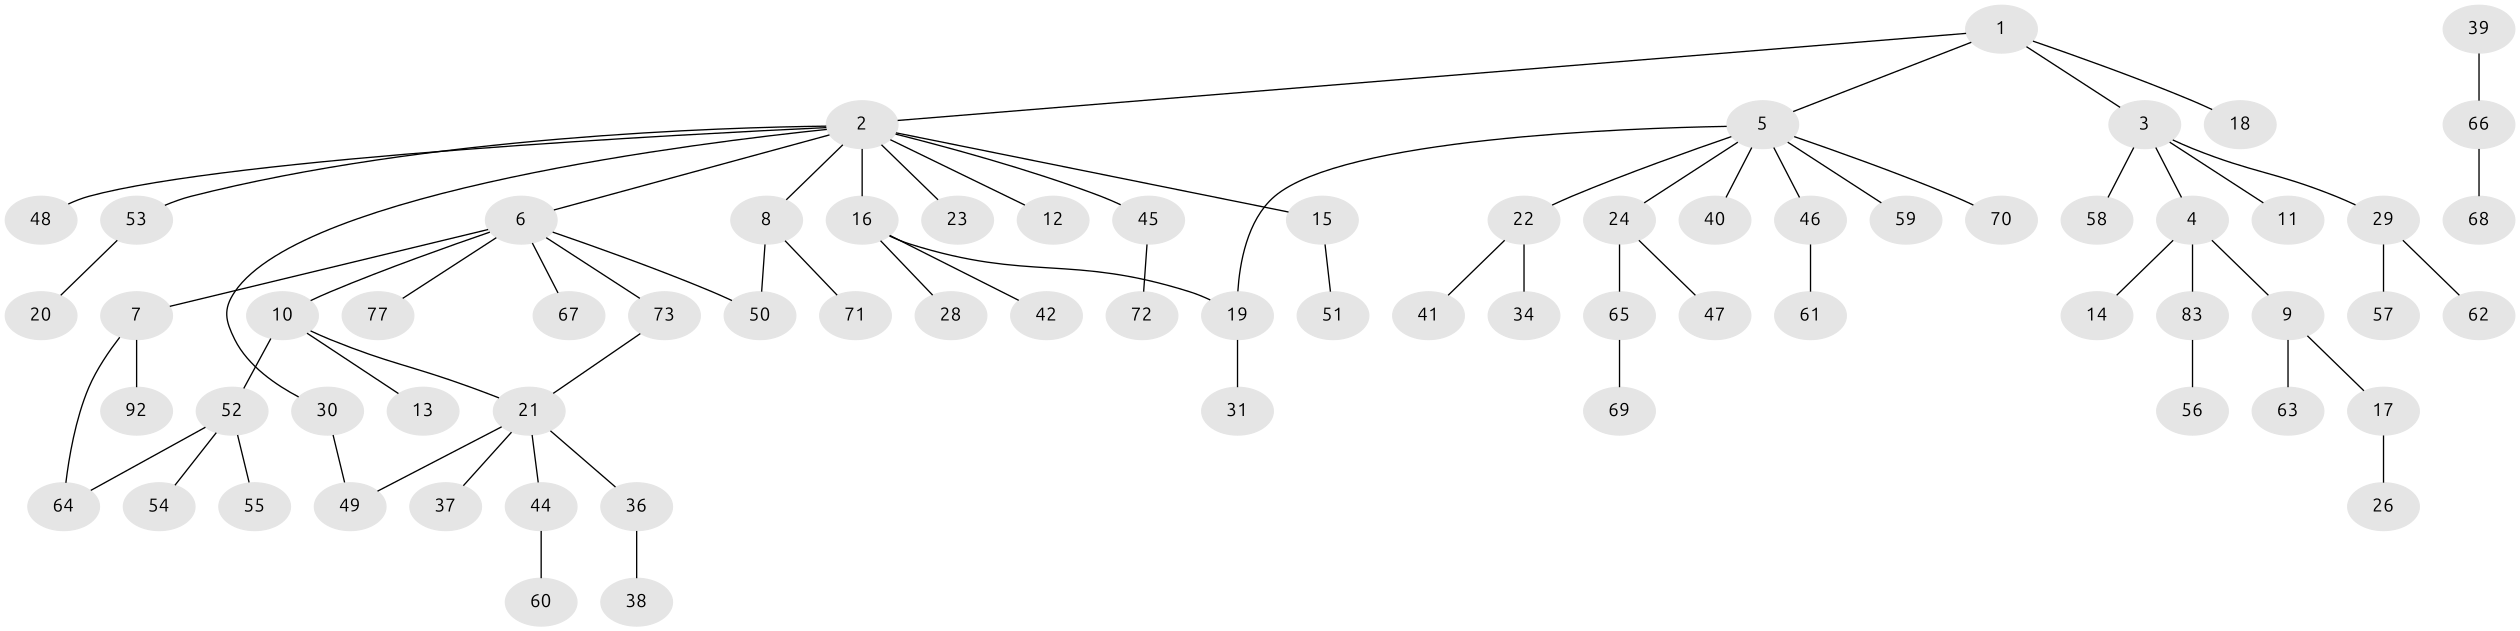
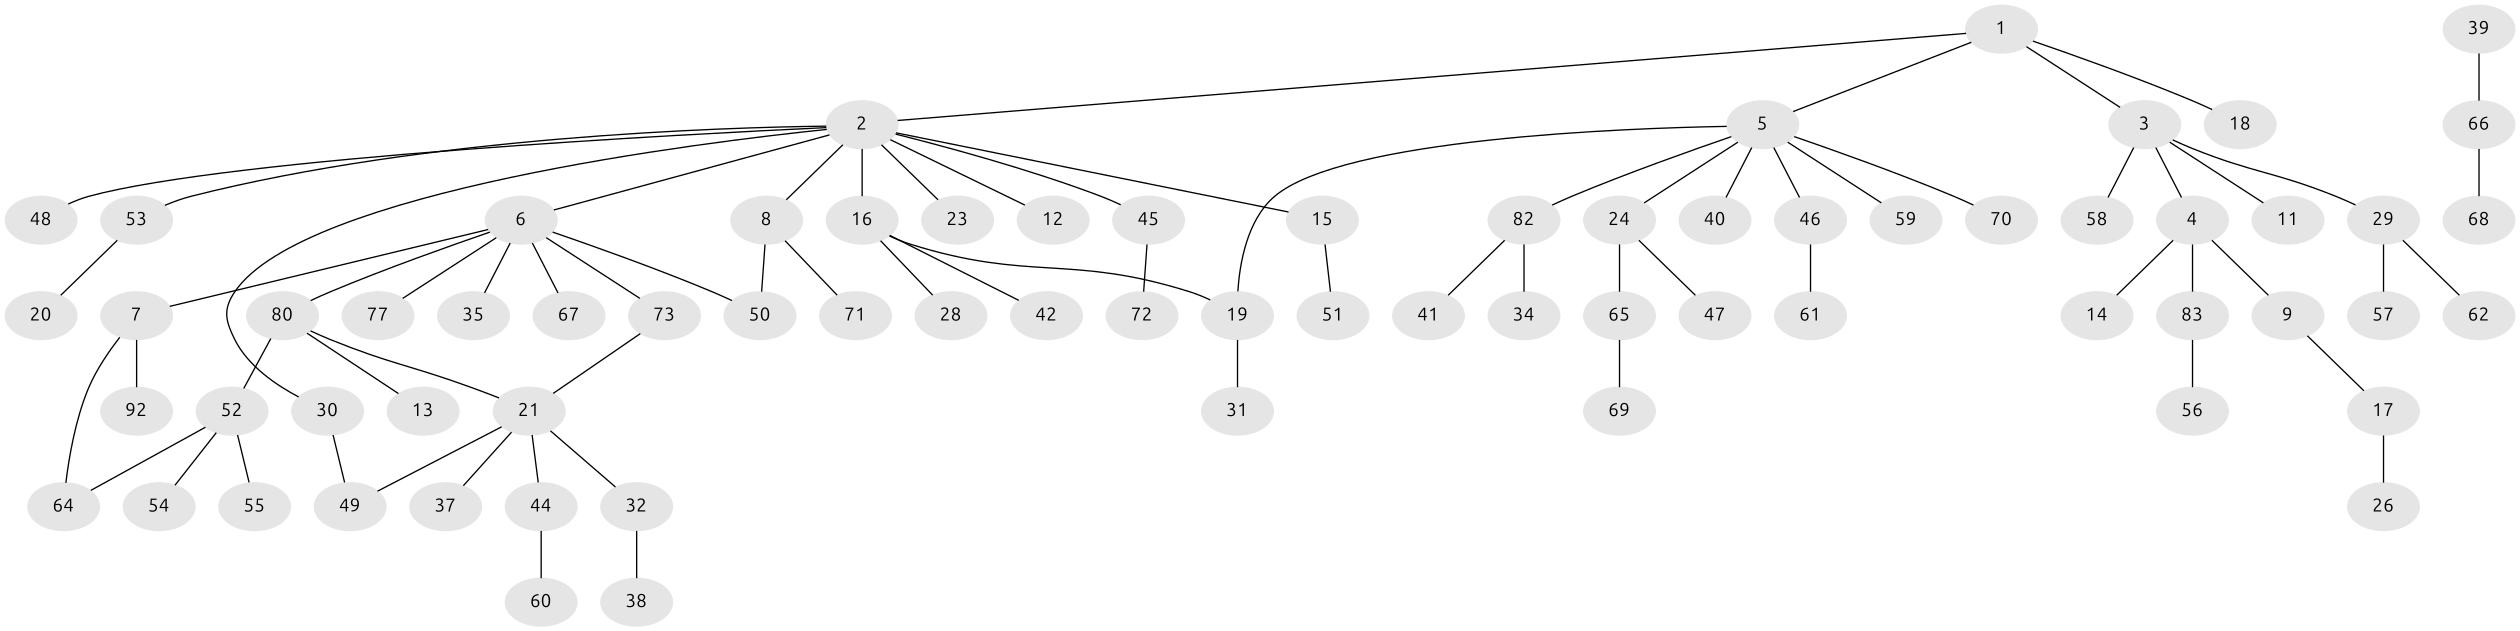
(1524, 220) -> (1524, 220)
(283, 316) -> (283, 316)
none -> (474, 316)
(2288, 411) -> none
(637, 507) -> (637, 507)
